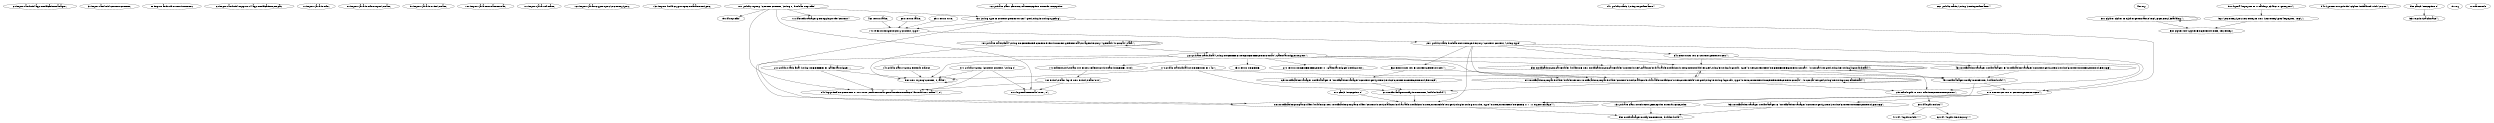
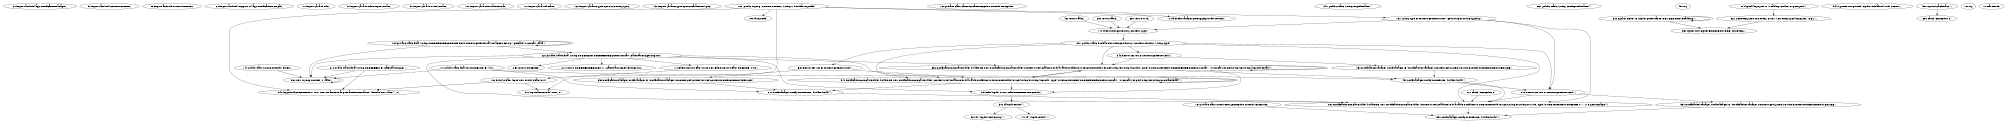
(682, 6) -> (682, 6)
(2424, 12) -> (1937, 12)
(987, 68) -> none
